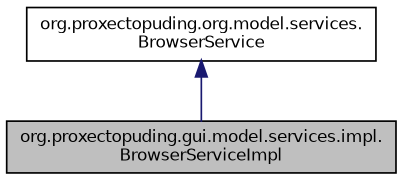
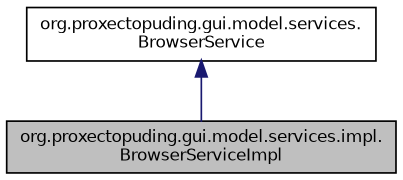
(201, 34) -> (201, 34)
